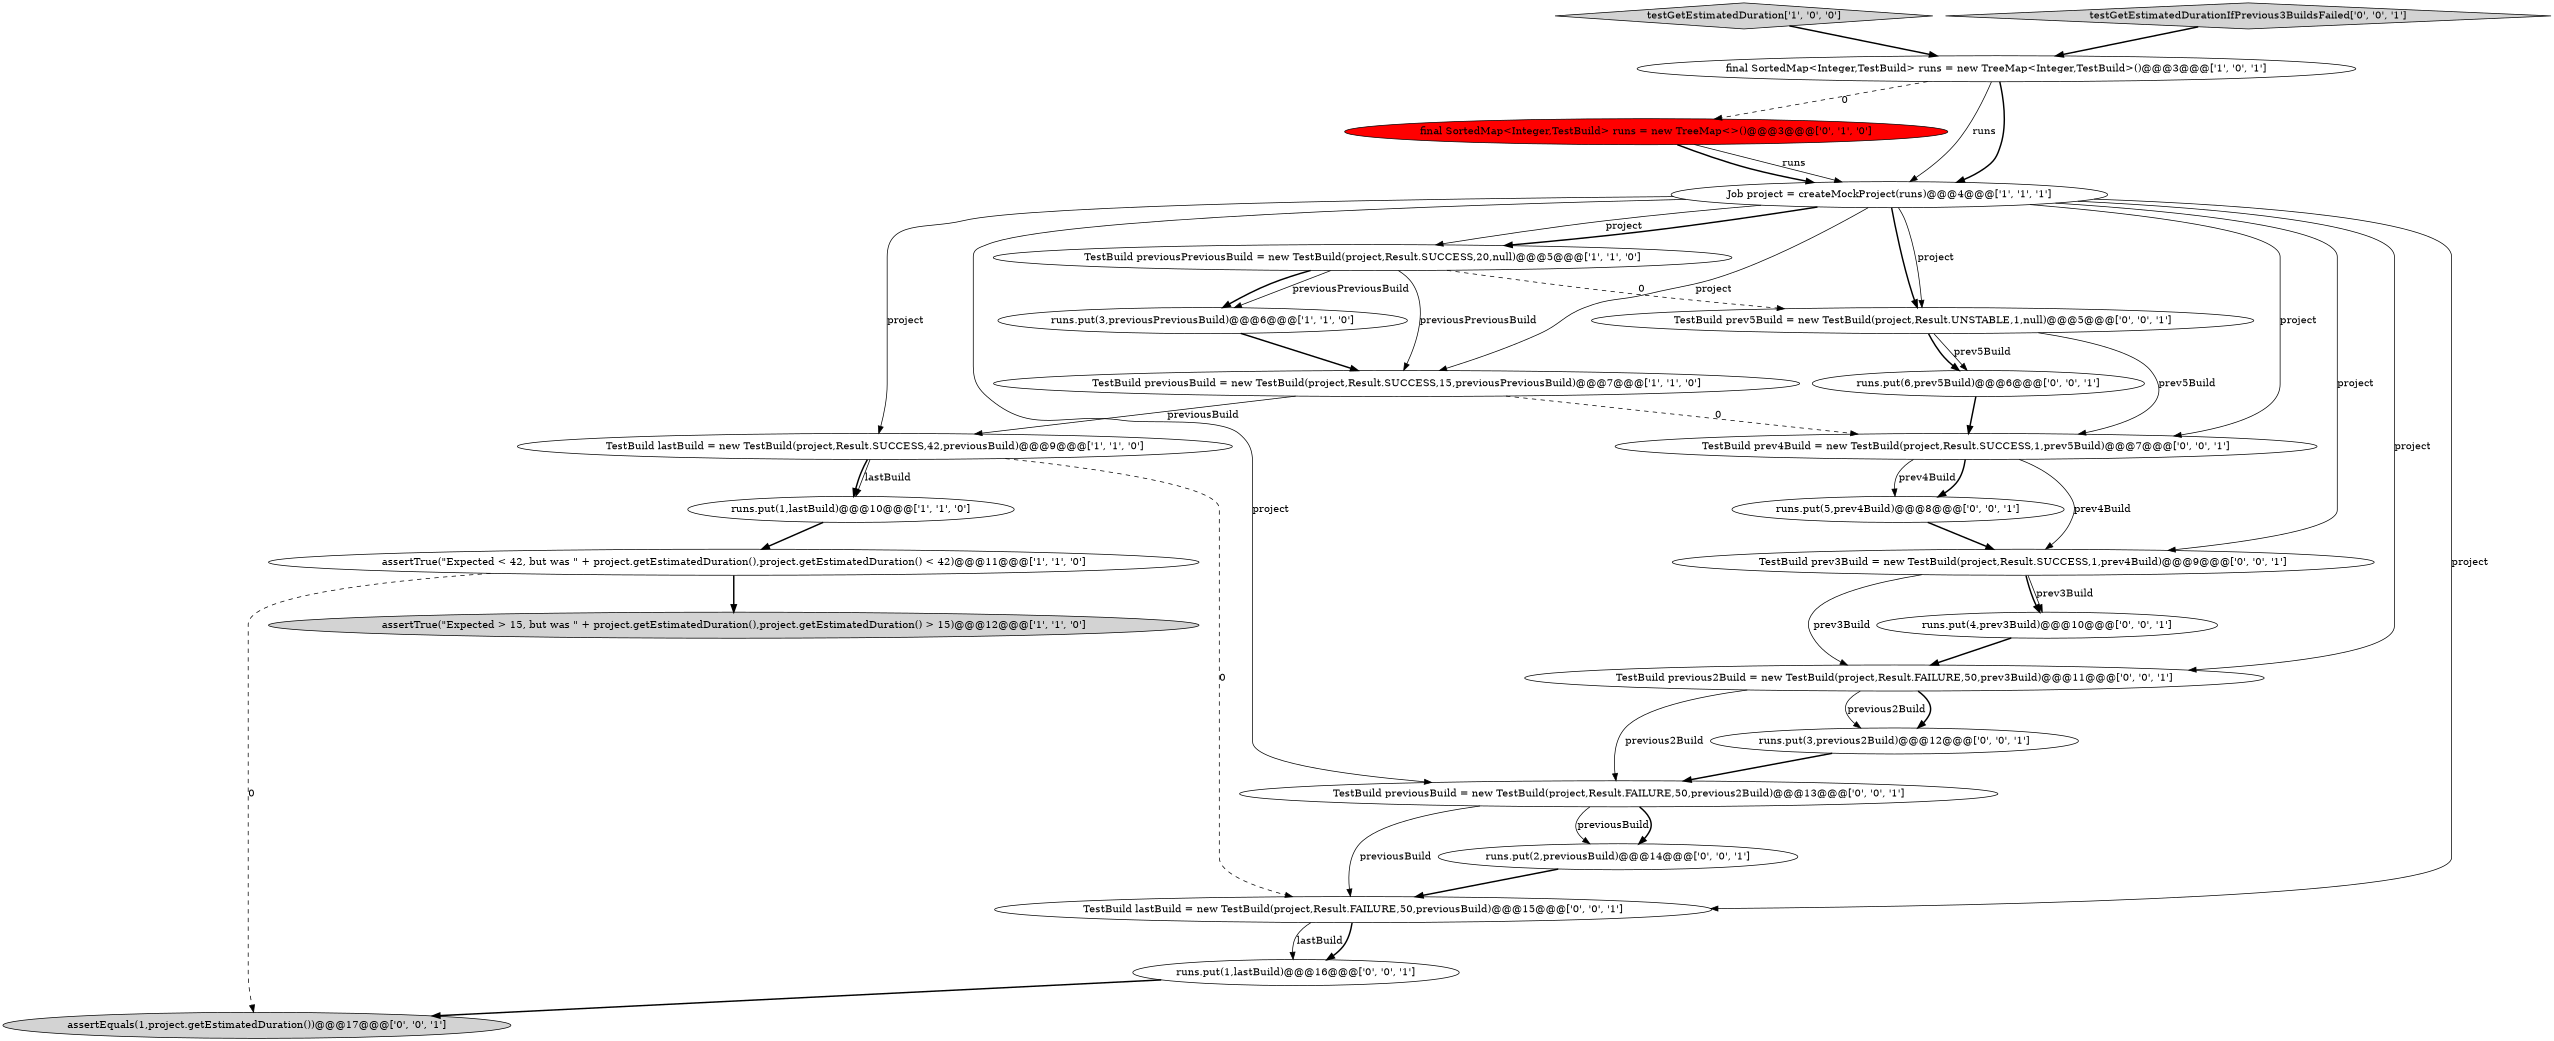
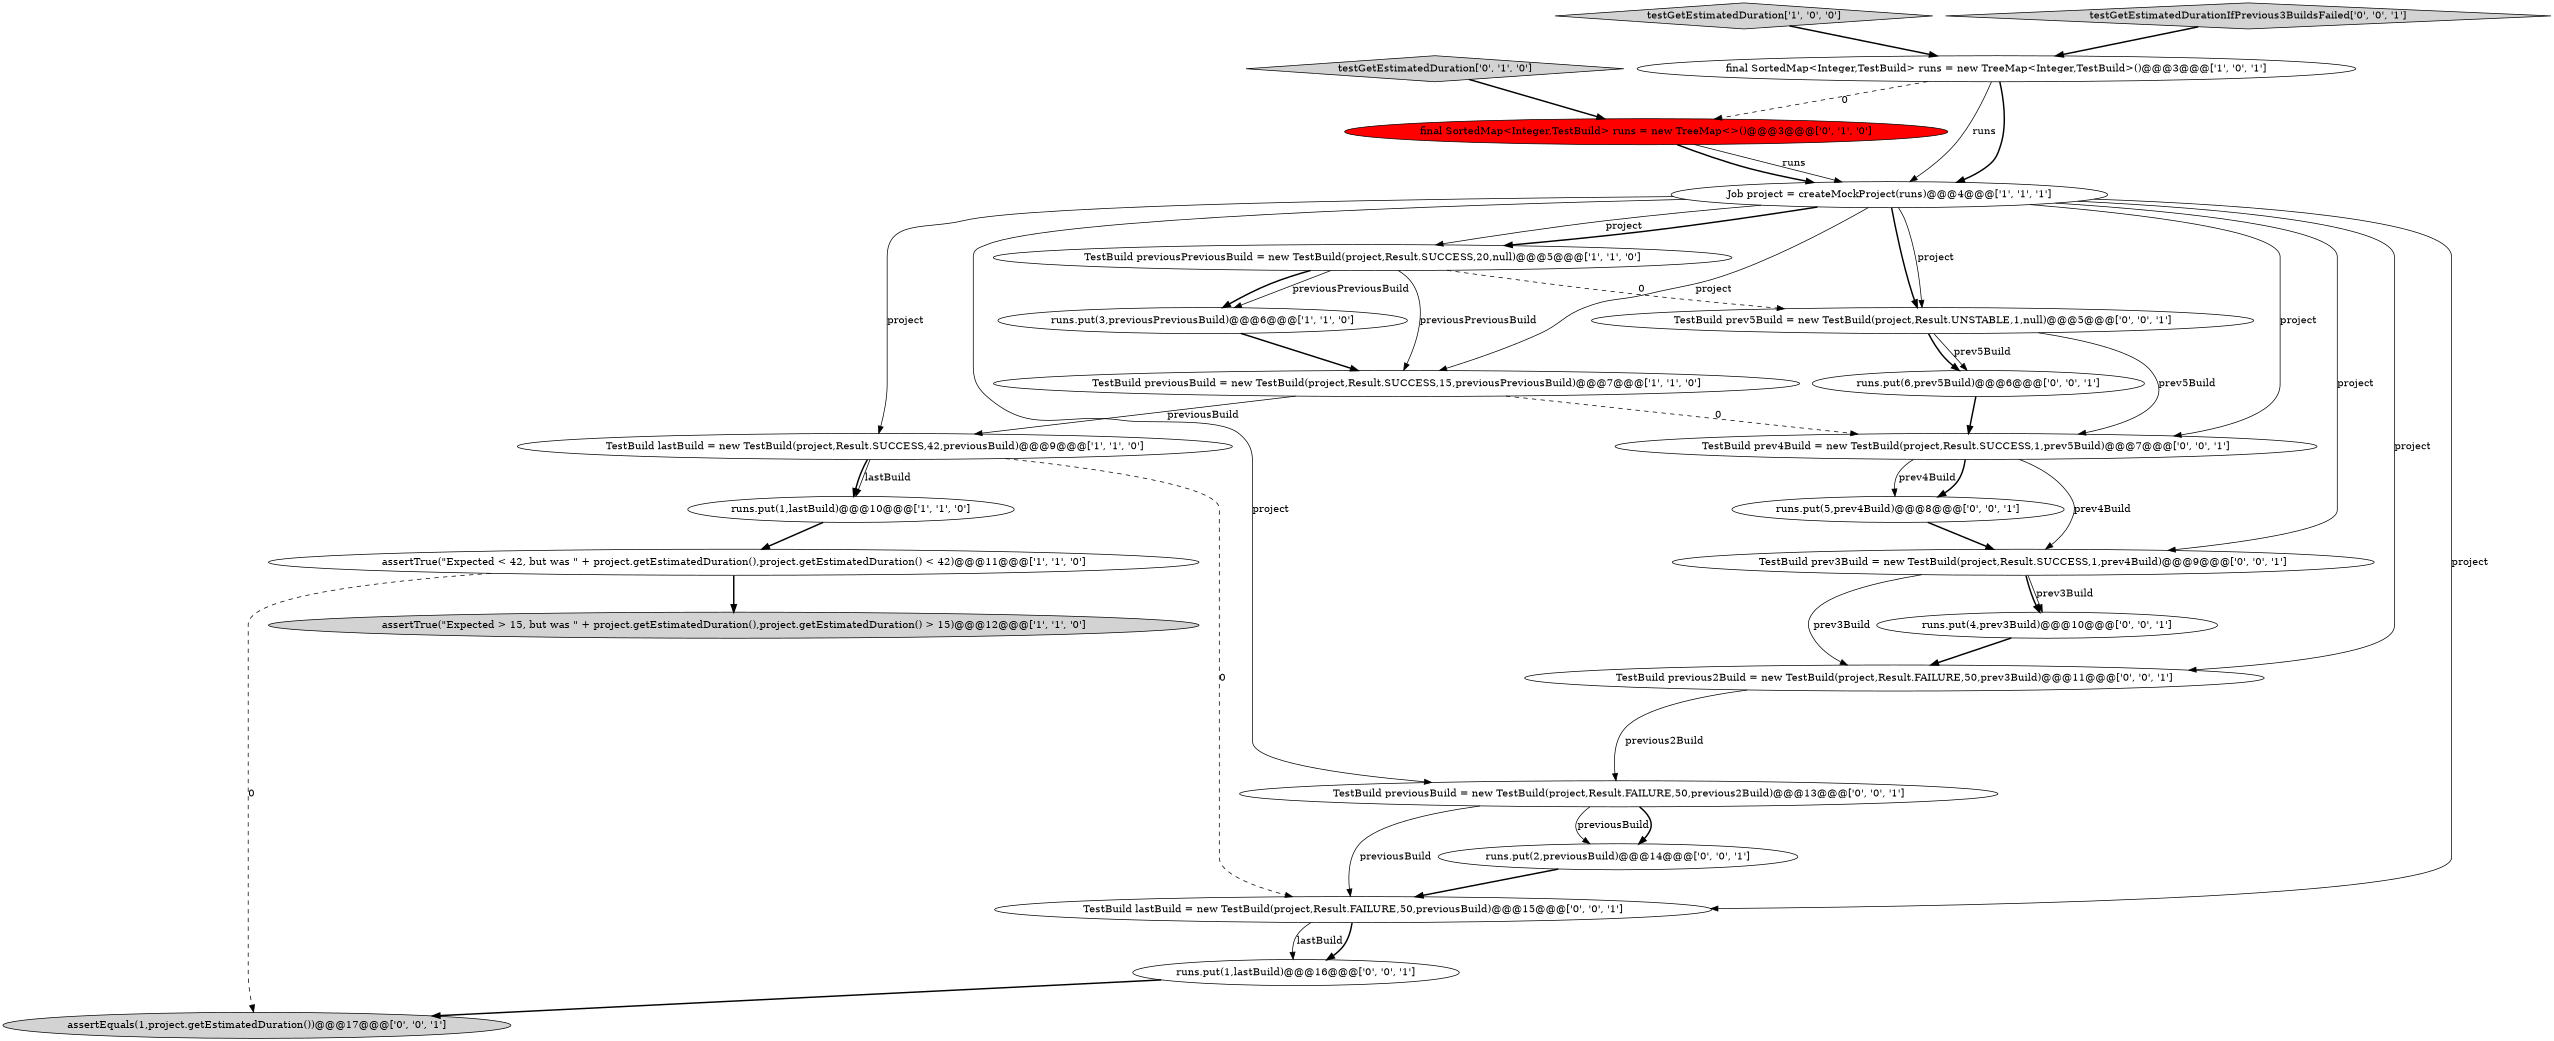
none -> (1435, 69)
(1894, 741) -> none
